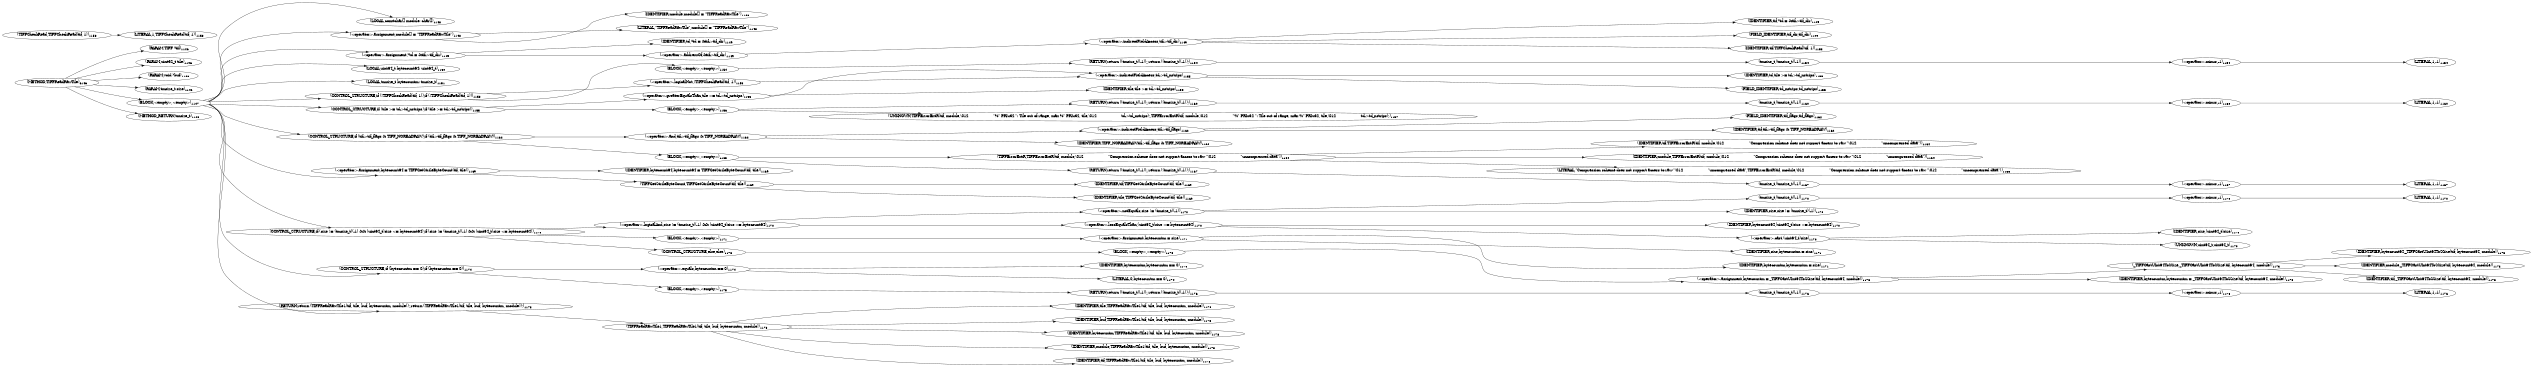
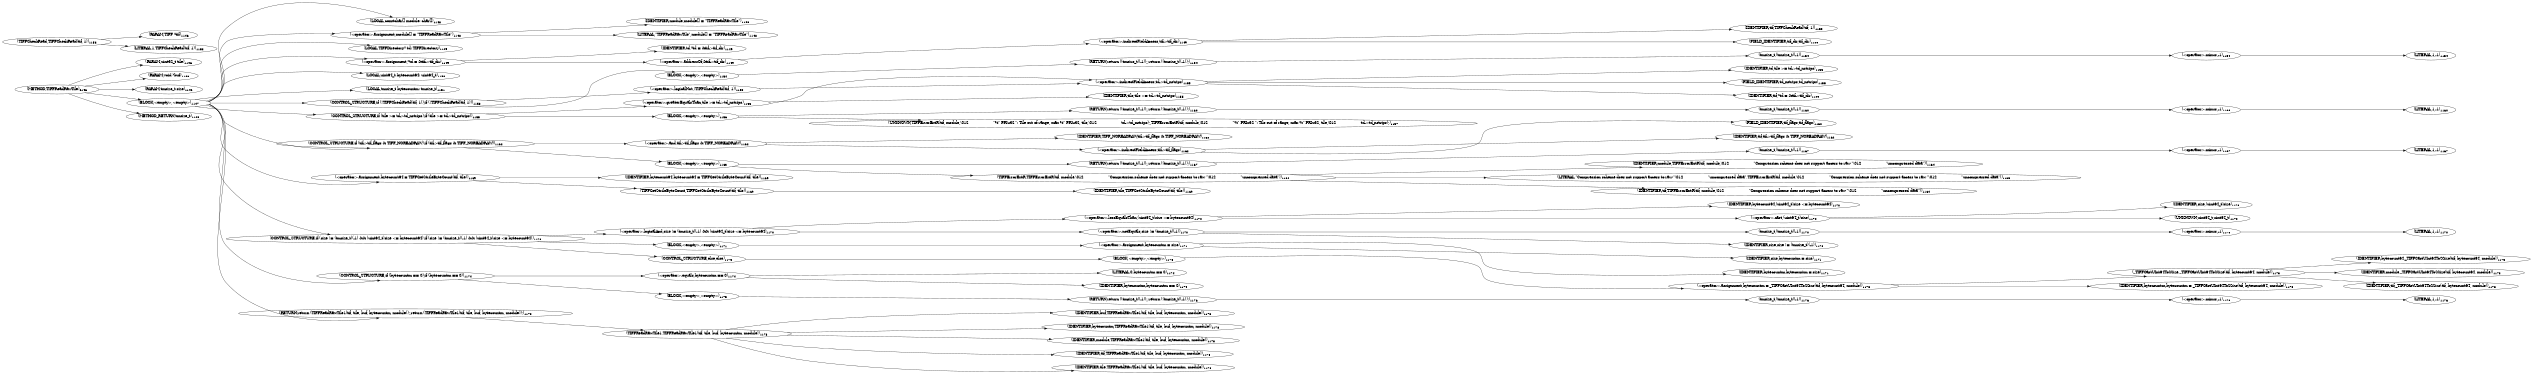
(1464, 29) -> (1470, 89)
none -> (406, 49)
(102, 62) -> (120, 38)
(1143, 184) -> none
